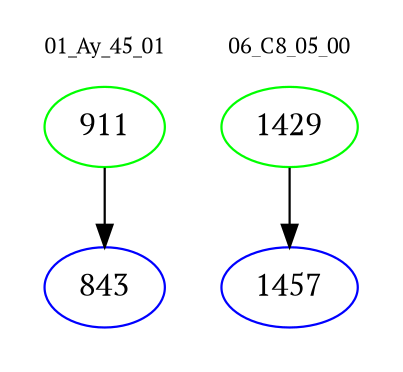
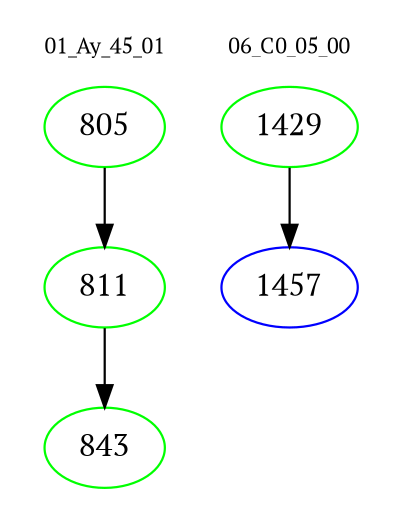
(290, 48) -> (290, 48)
none -> (105, 127)
(105, 127) -> (105, 287)
(105, 287) -> (105, 448)
